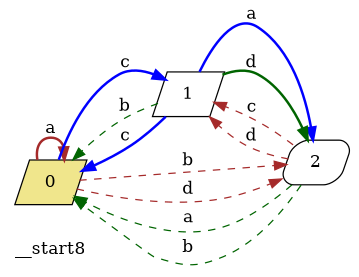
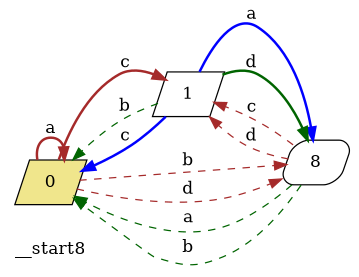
(92, 97) -> (92, 97)
(316, 162) -> (316, 162)
